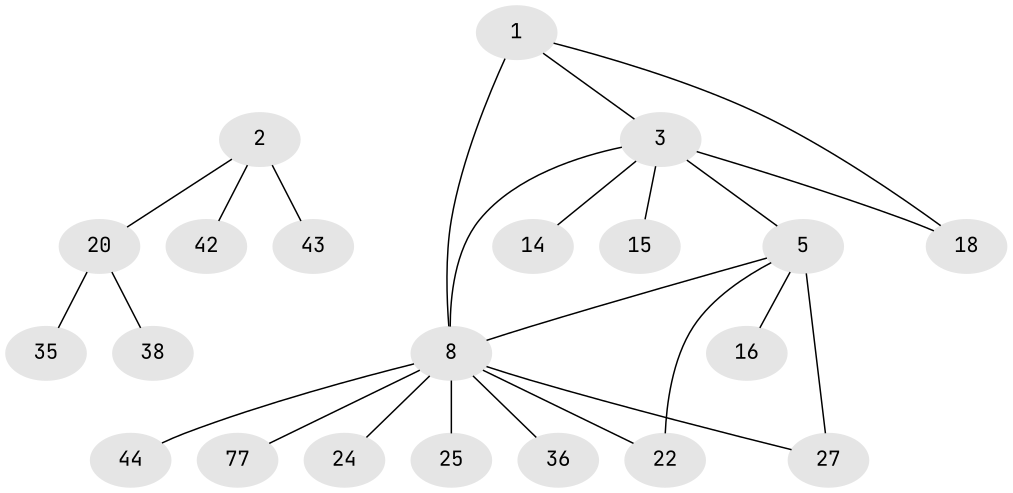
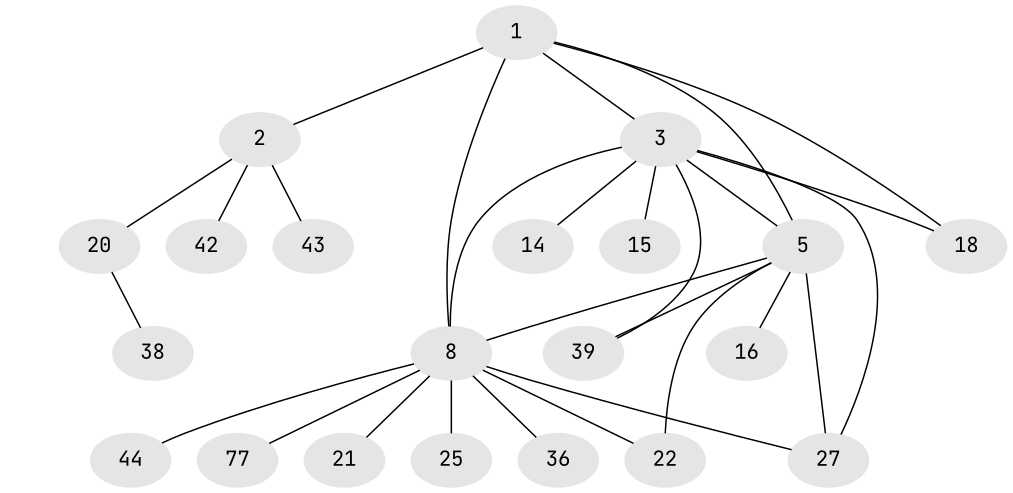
none -> (388, 86)
none -> (697, 100)
none -> (868, 242)
(46, 353) -> none
none -> (583, 353)
(344, 460) -> (344, 460)
